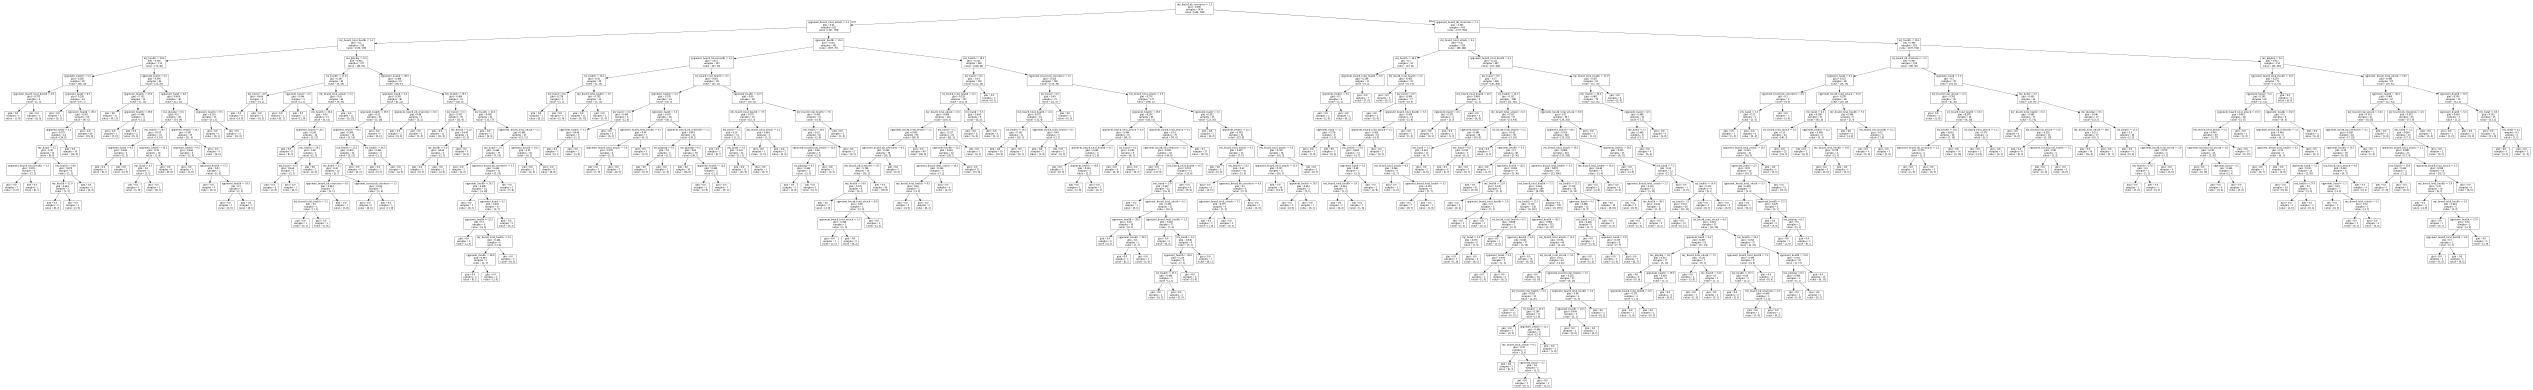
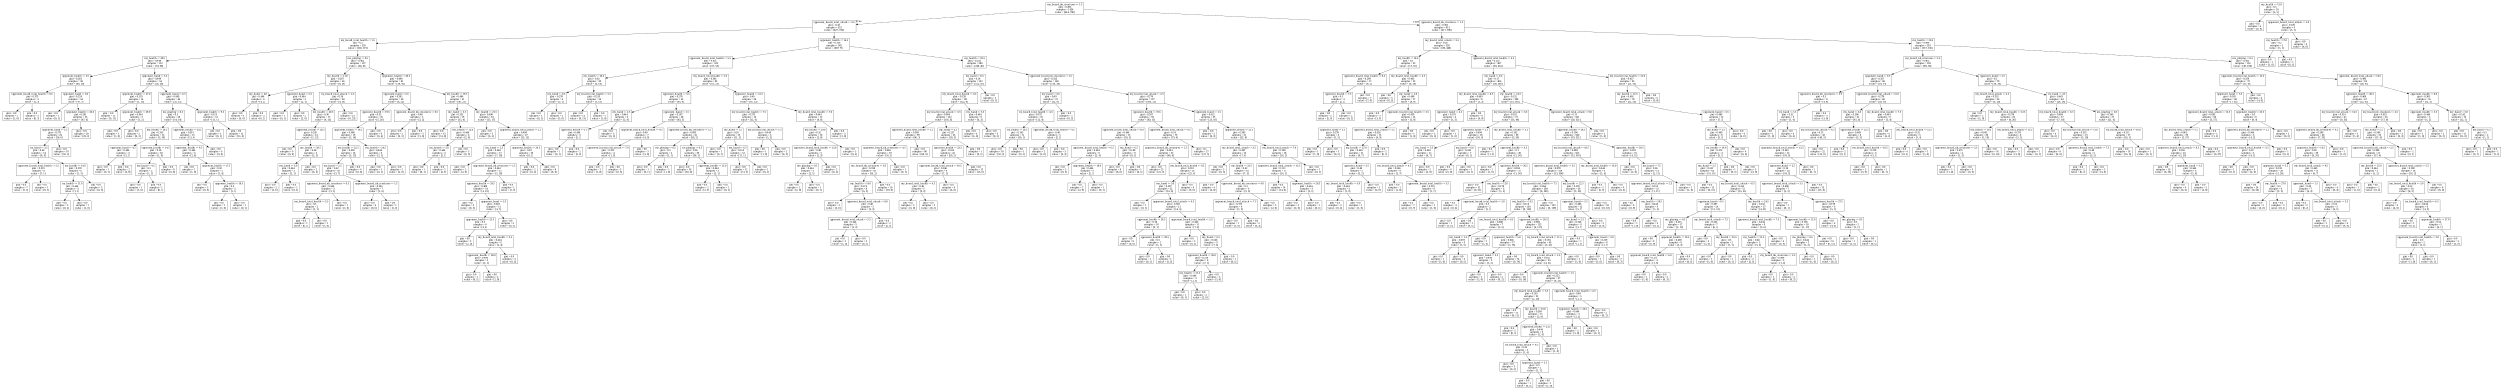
(2108, 124) -> none
(2511, 134) -> (2482, 134)
(1684, 178) -> (1716, 142)
(1553, 205) -> (1548, 205)
